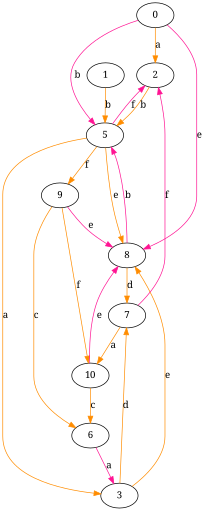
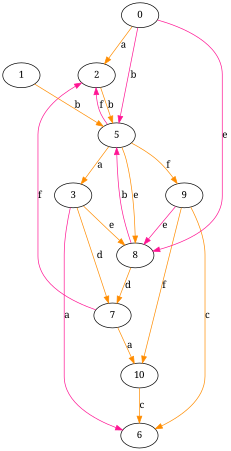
(93, 315) -> none
(103, 462) -> (64, 330)
